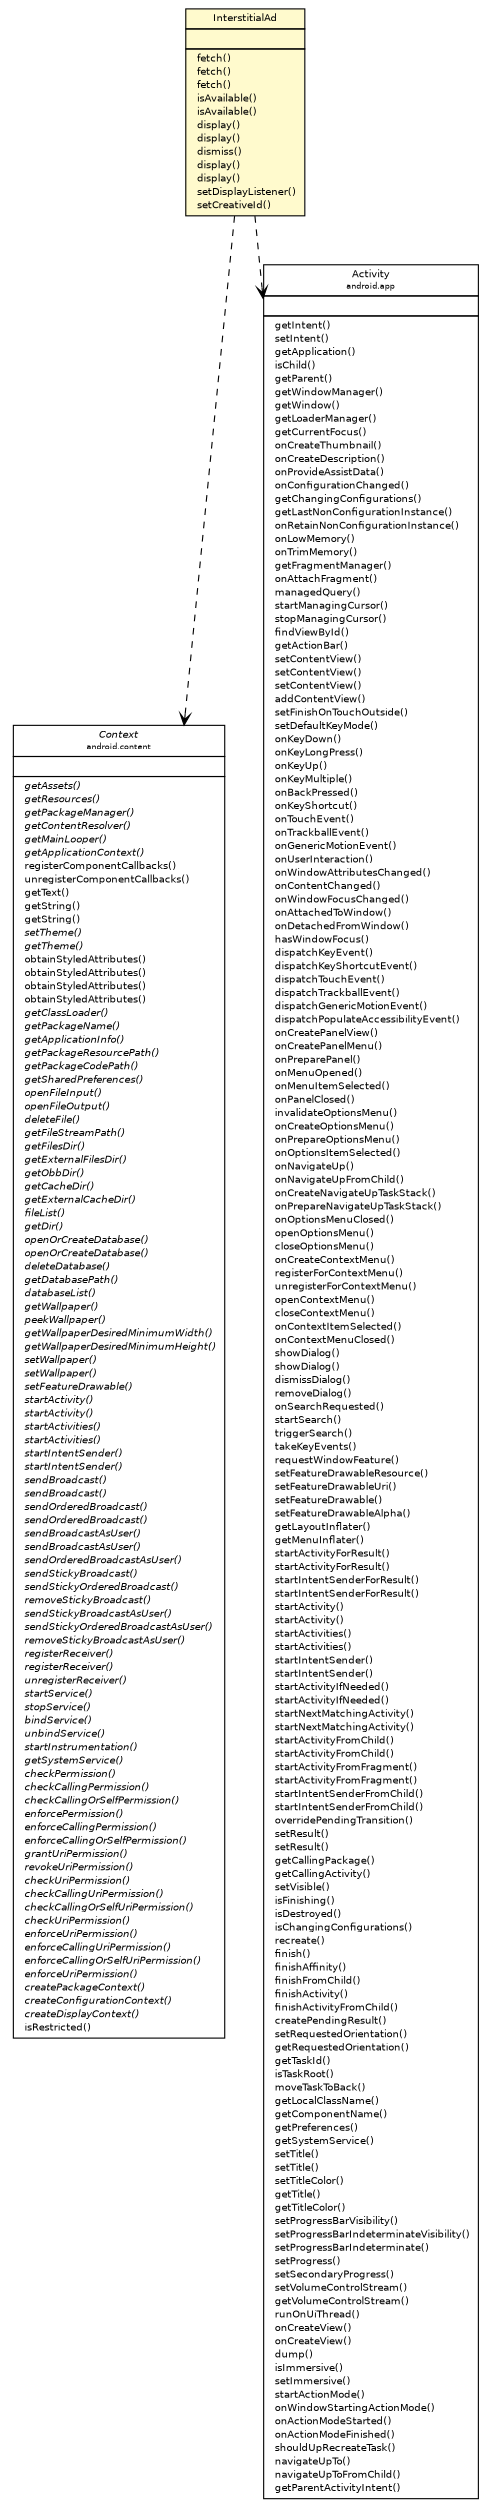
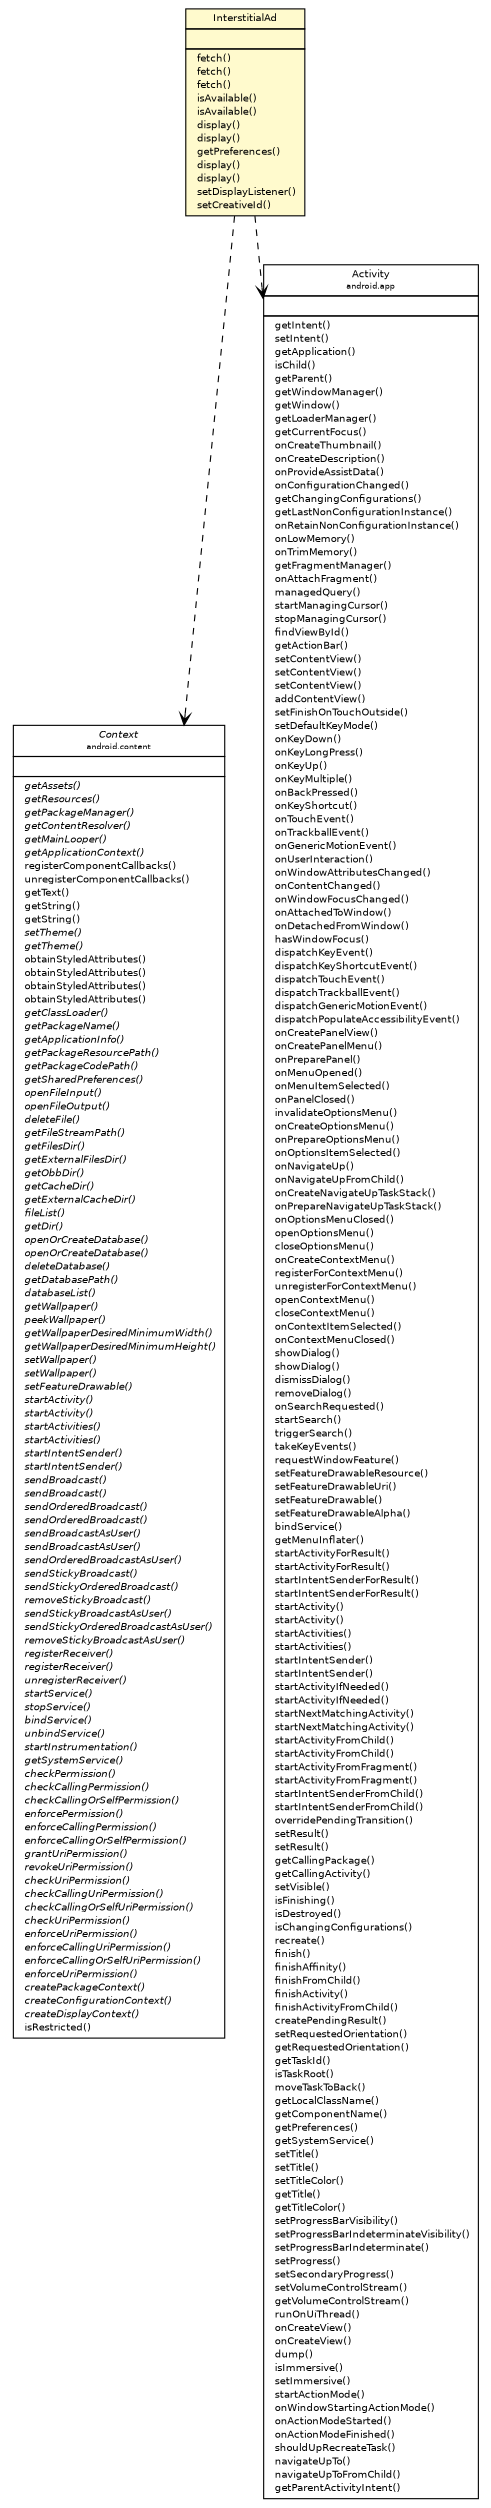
(218, 152) -> (238, 152)
(322, 1527) -> (307, 1527)
